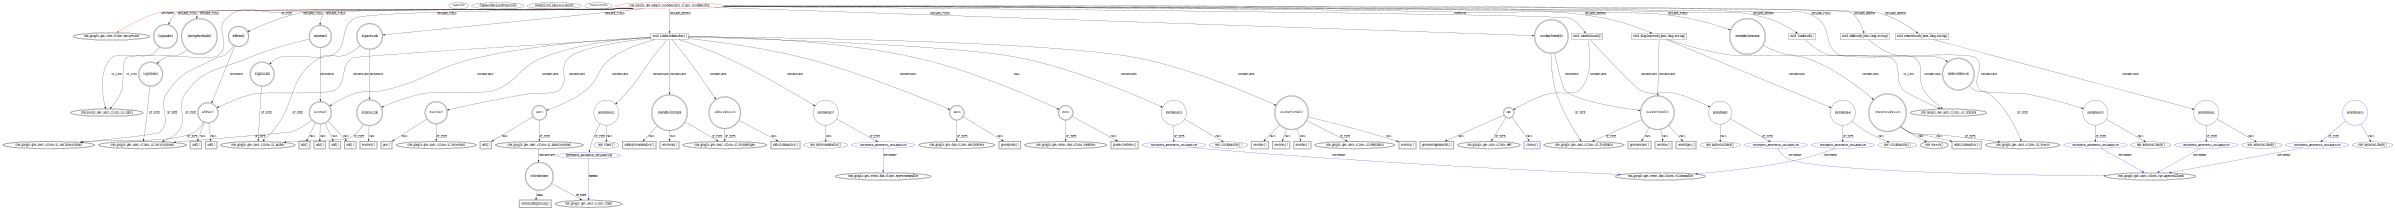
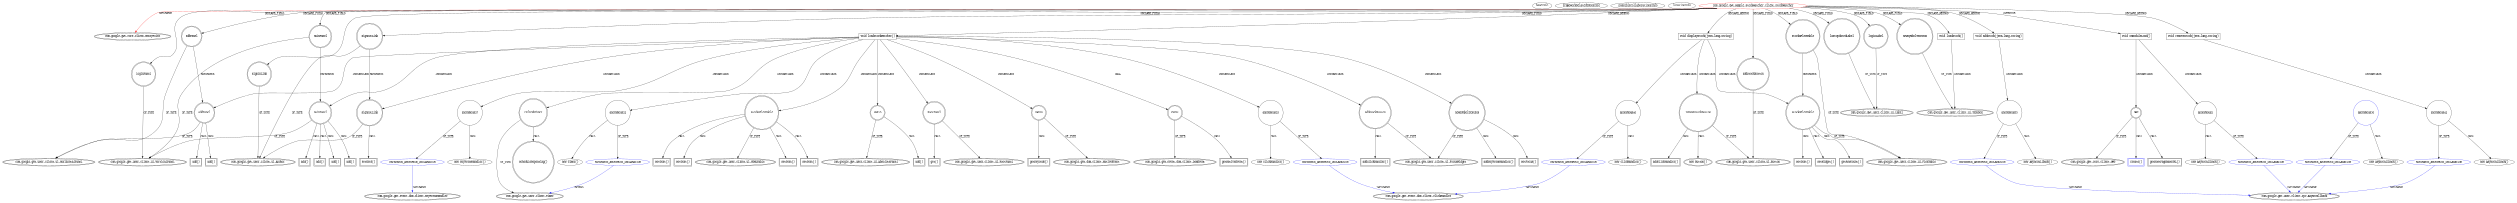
(287, 14) -> (274, 14)
(539, 155) -> (709, 92)
(535, 204) -> (533, 162)
